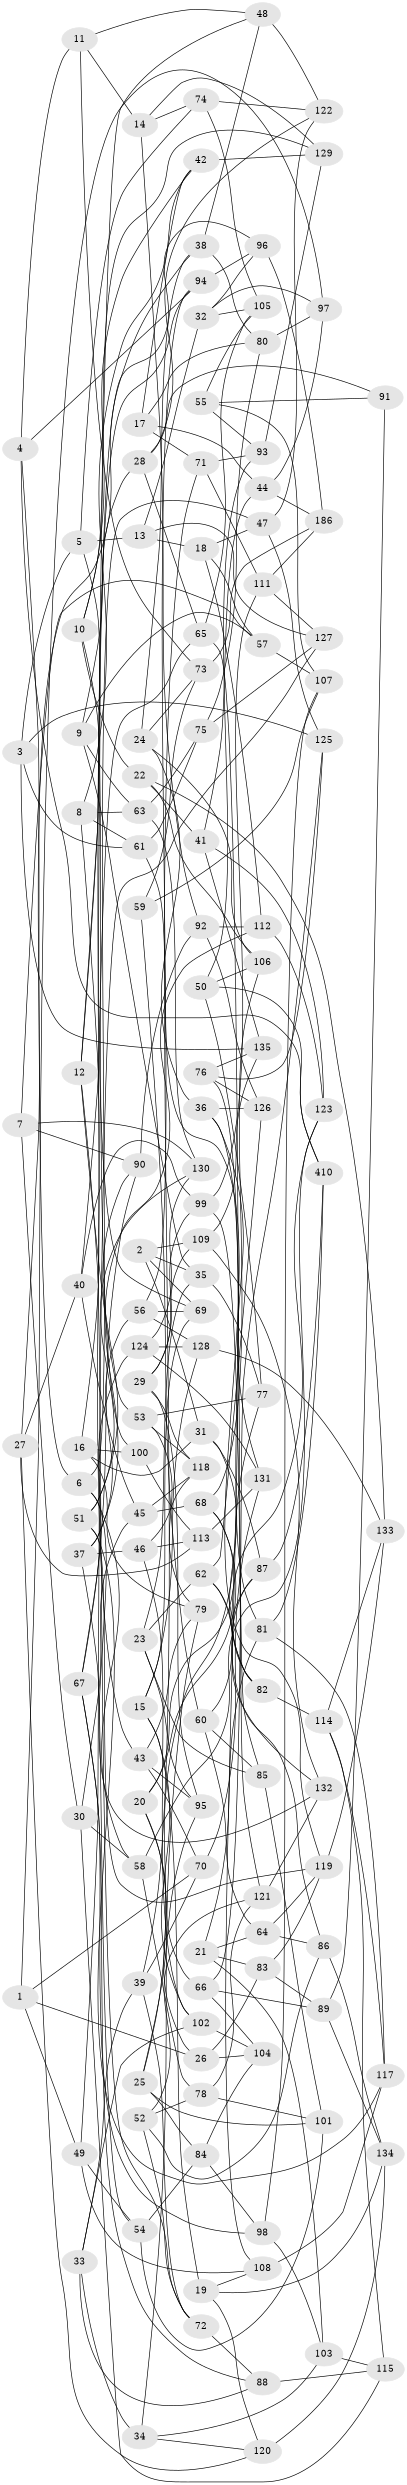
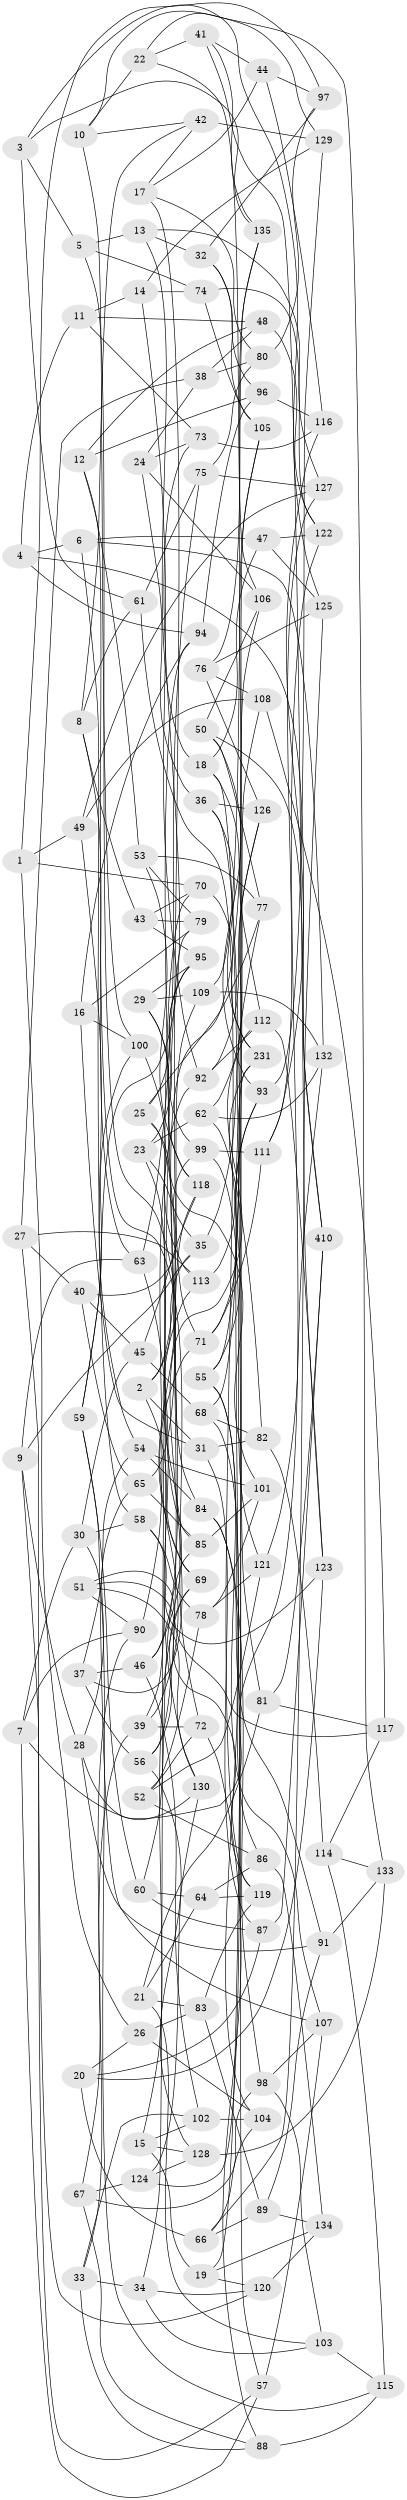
(324, 521) -> (324, 423)
none -> (101, 1230)
(263, 1479) -> (263, 1057)
(363, 1701) -> (355, 1908)
